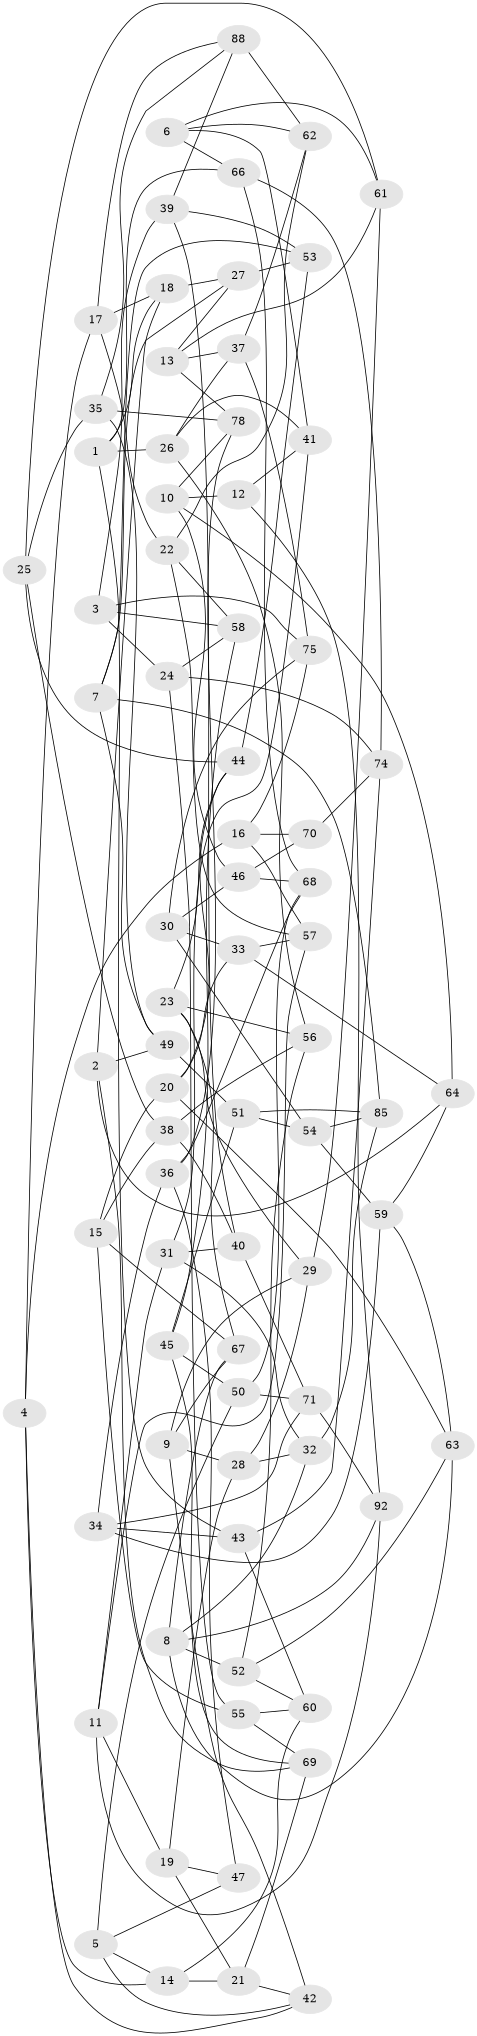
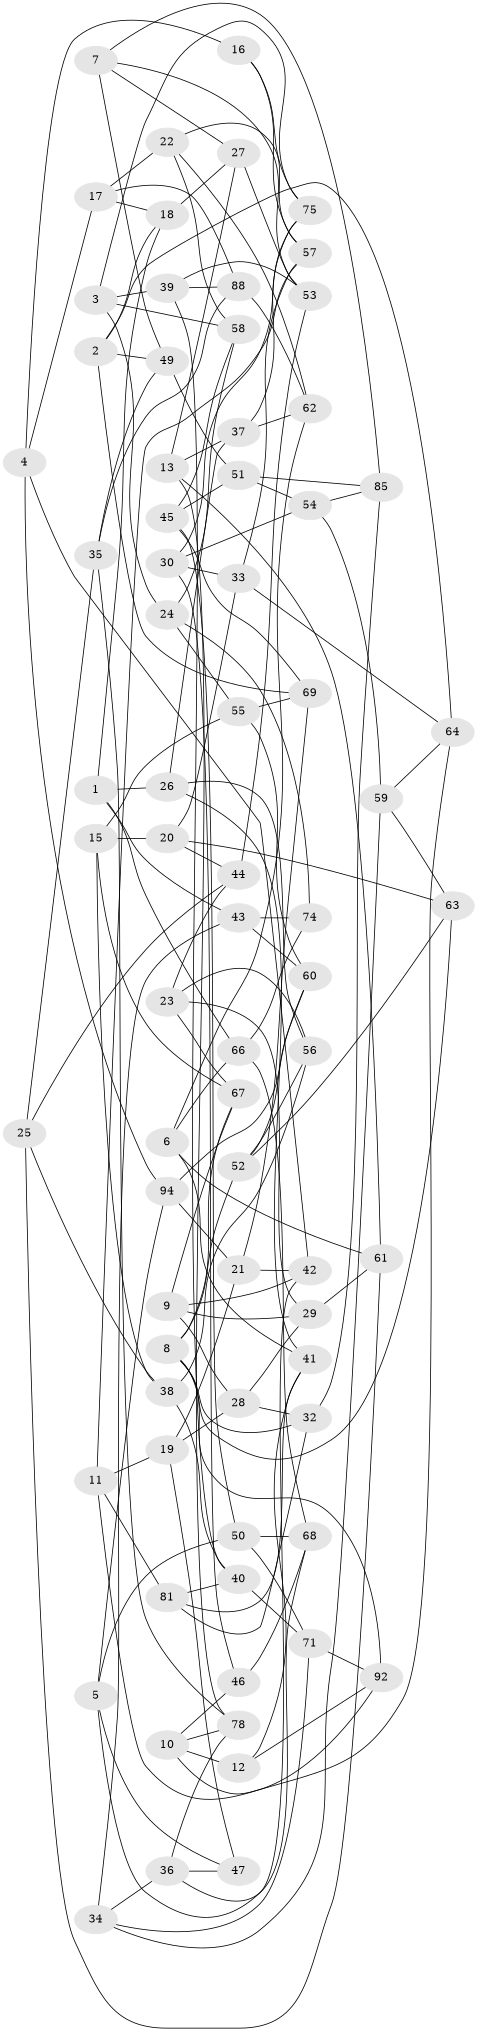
(310, 834) -> none
(167, 1254) -> (167, 1598)
(167, 1981) -> (167, 1191)
